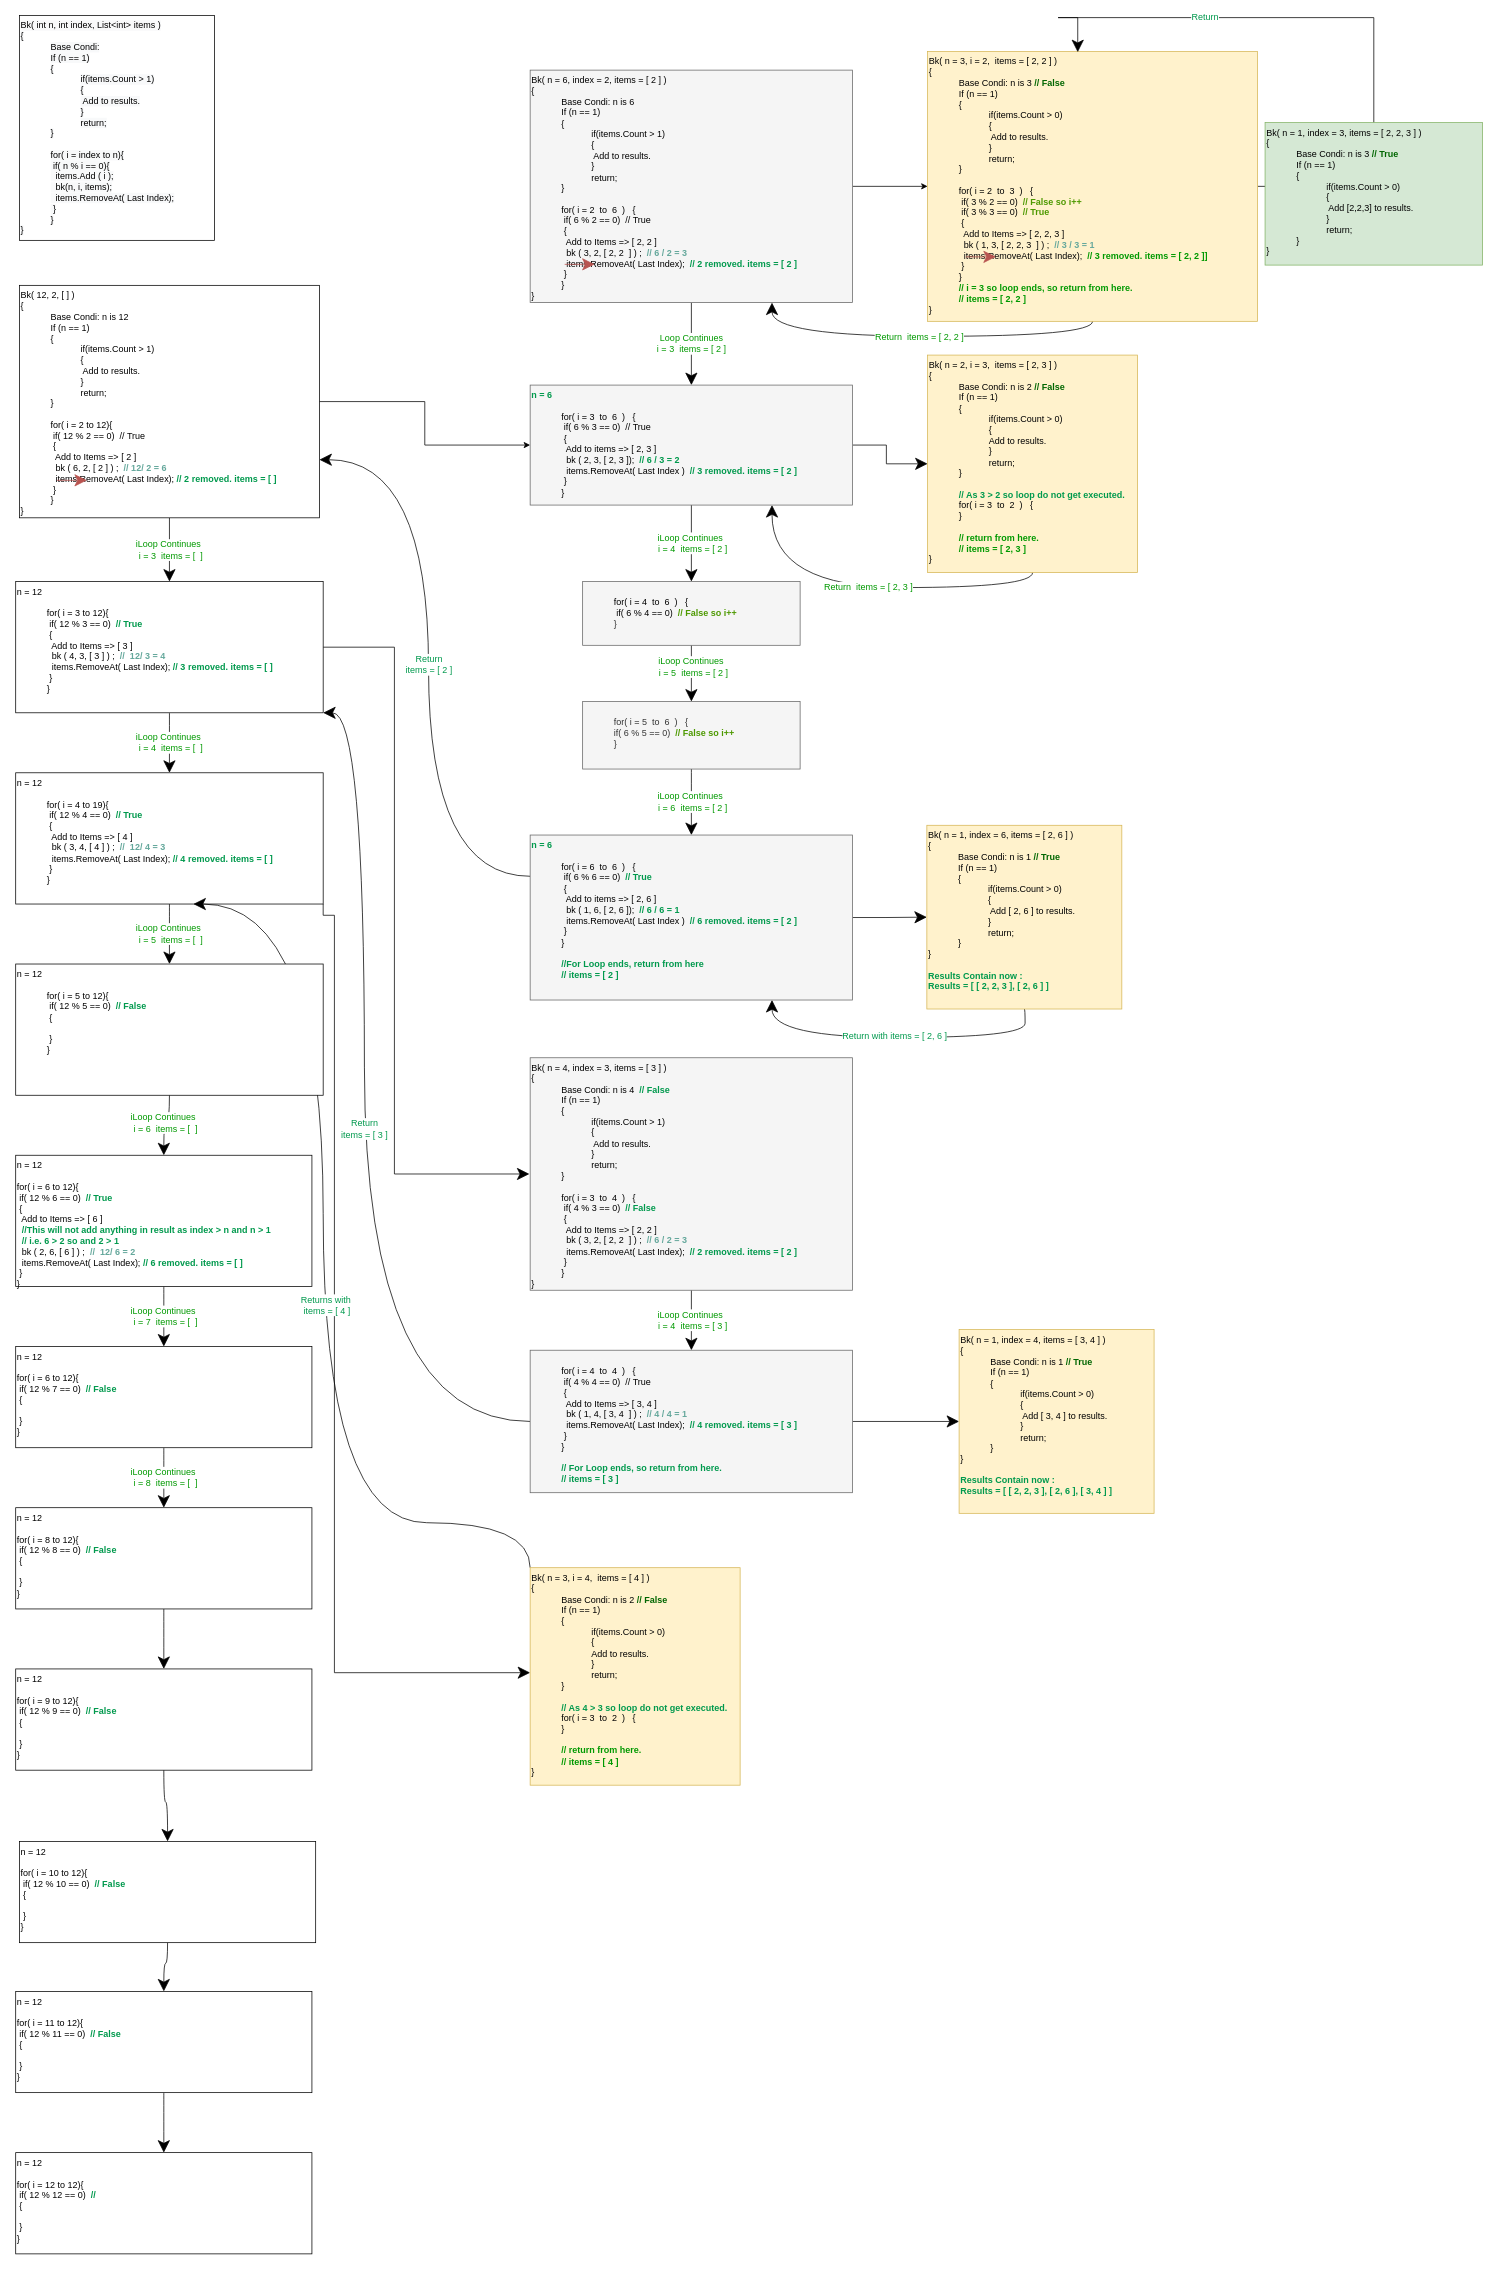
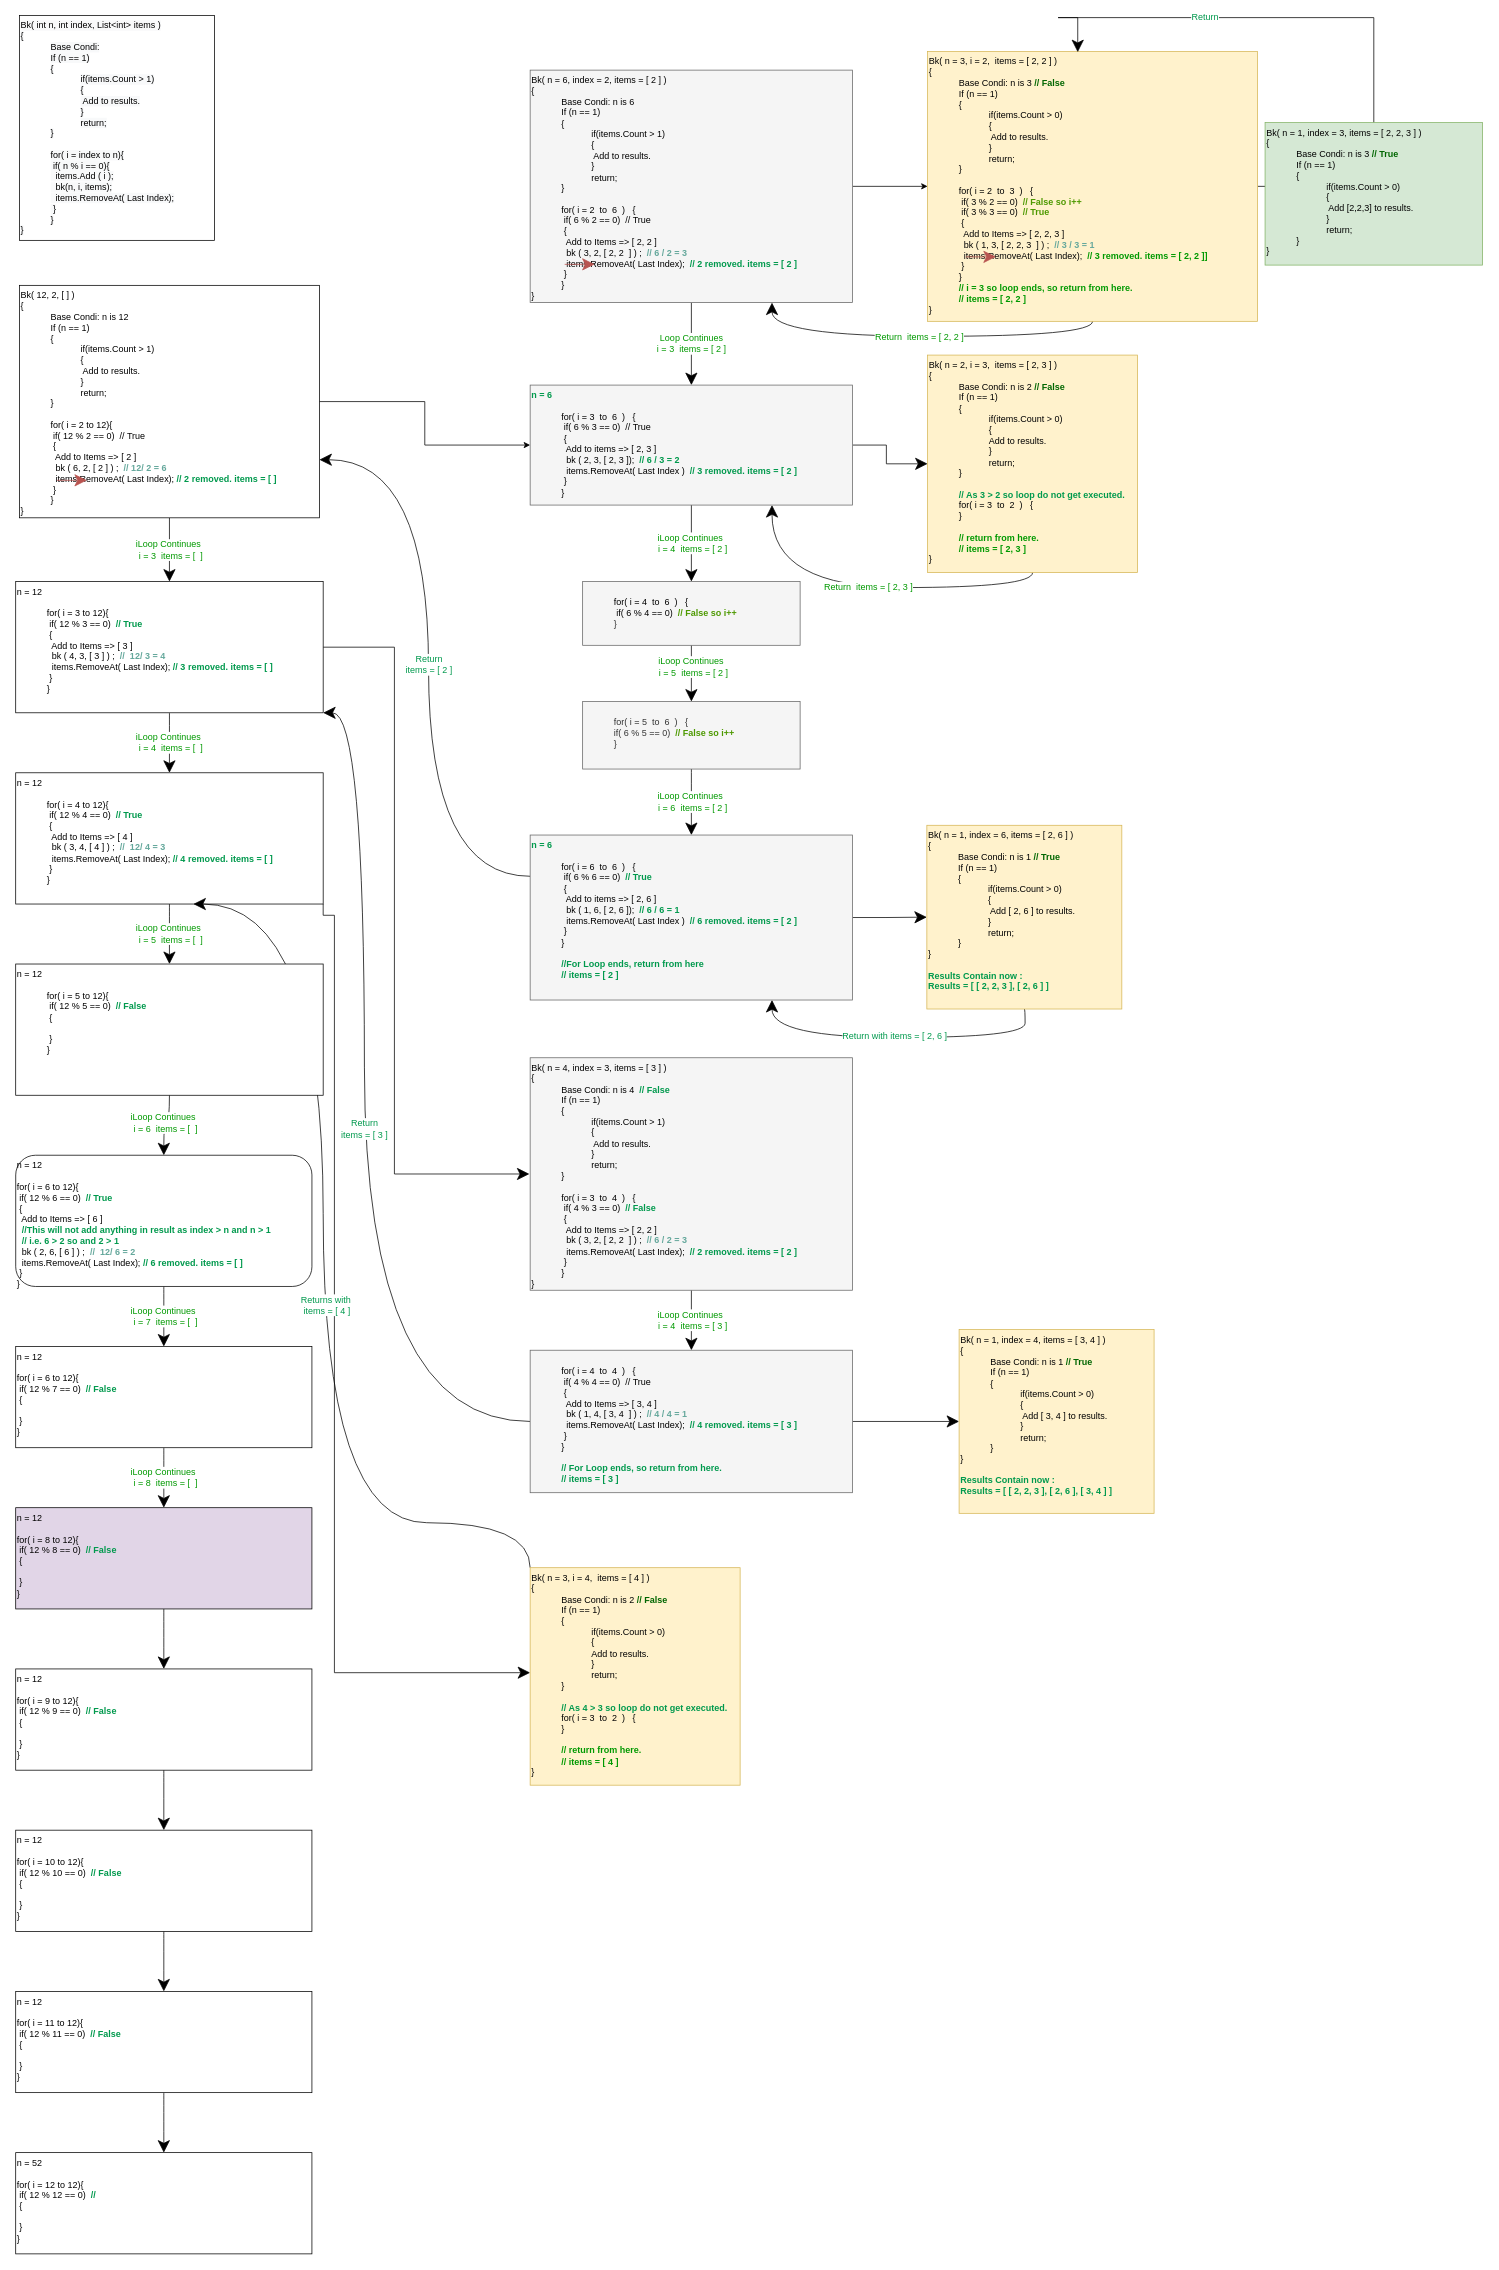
(137, 821) -> (137, 821)
(164, 1221) -> (164, 1221)
(164, 1559) -> (164, 1559)
(167, 1892) -> (164, 1881)
(68, 2185) -> (68, 2185)
